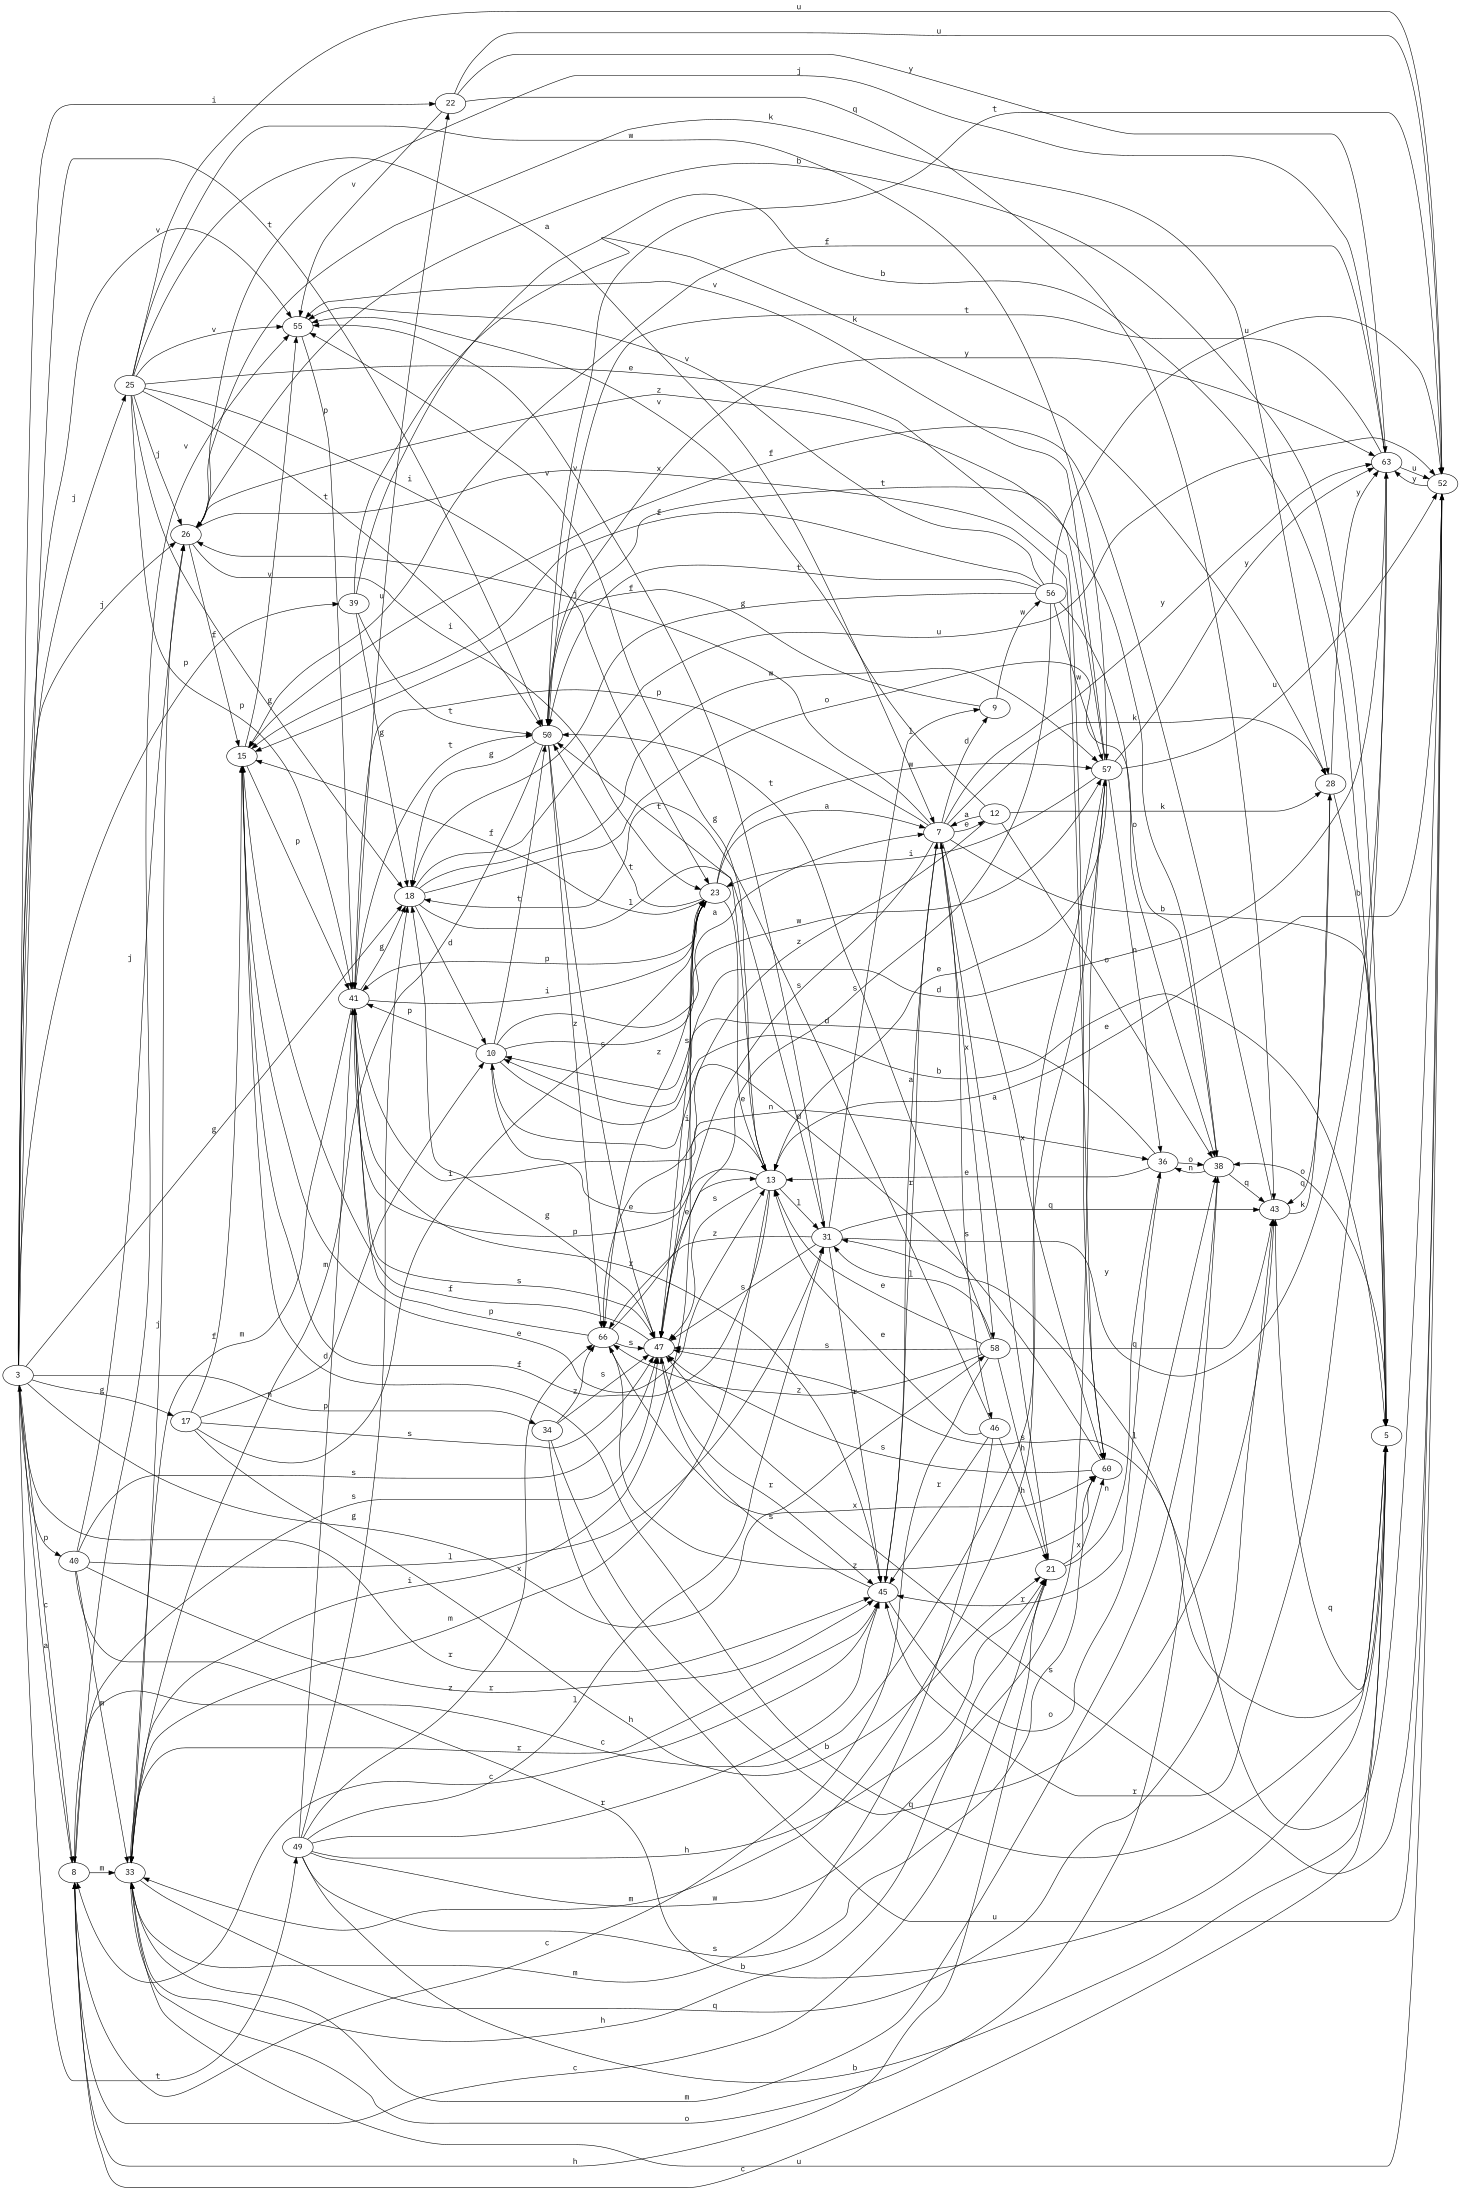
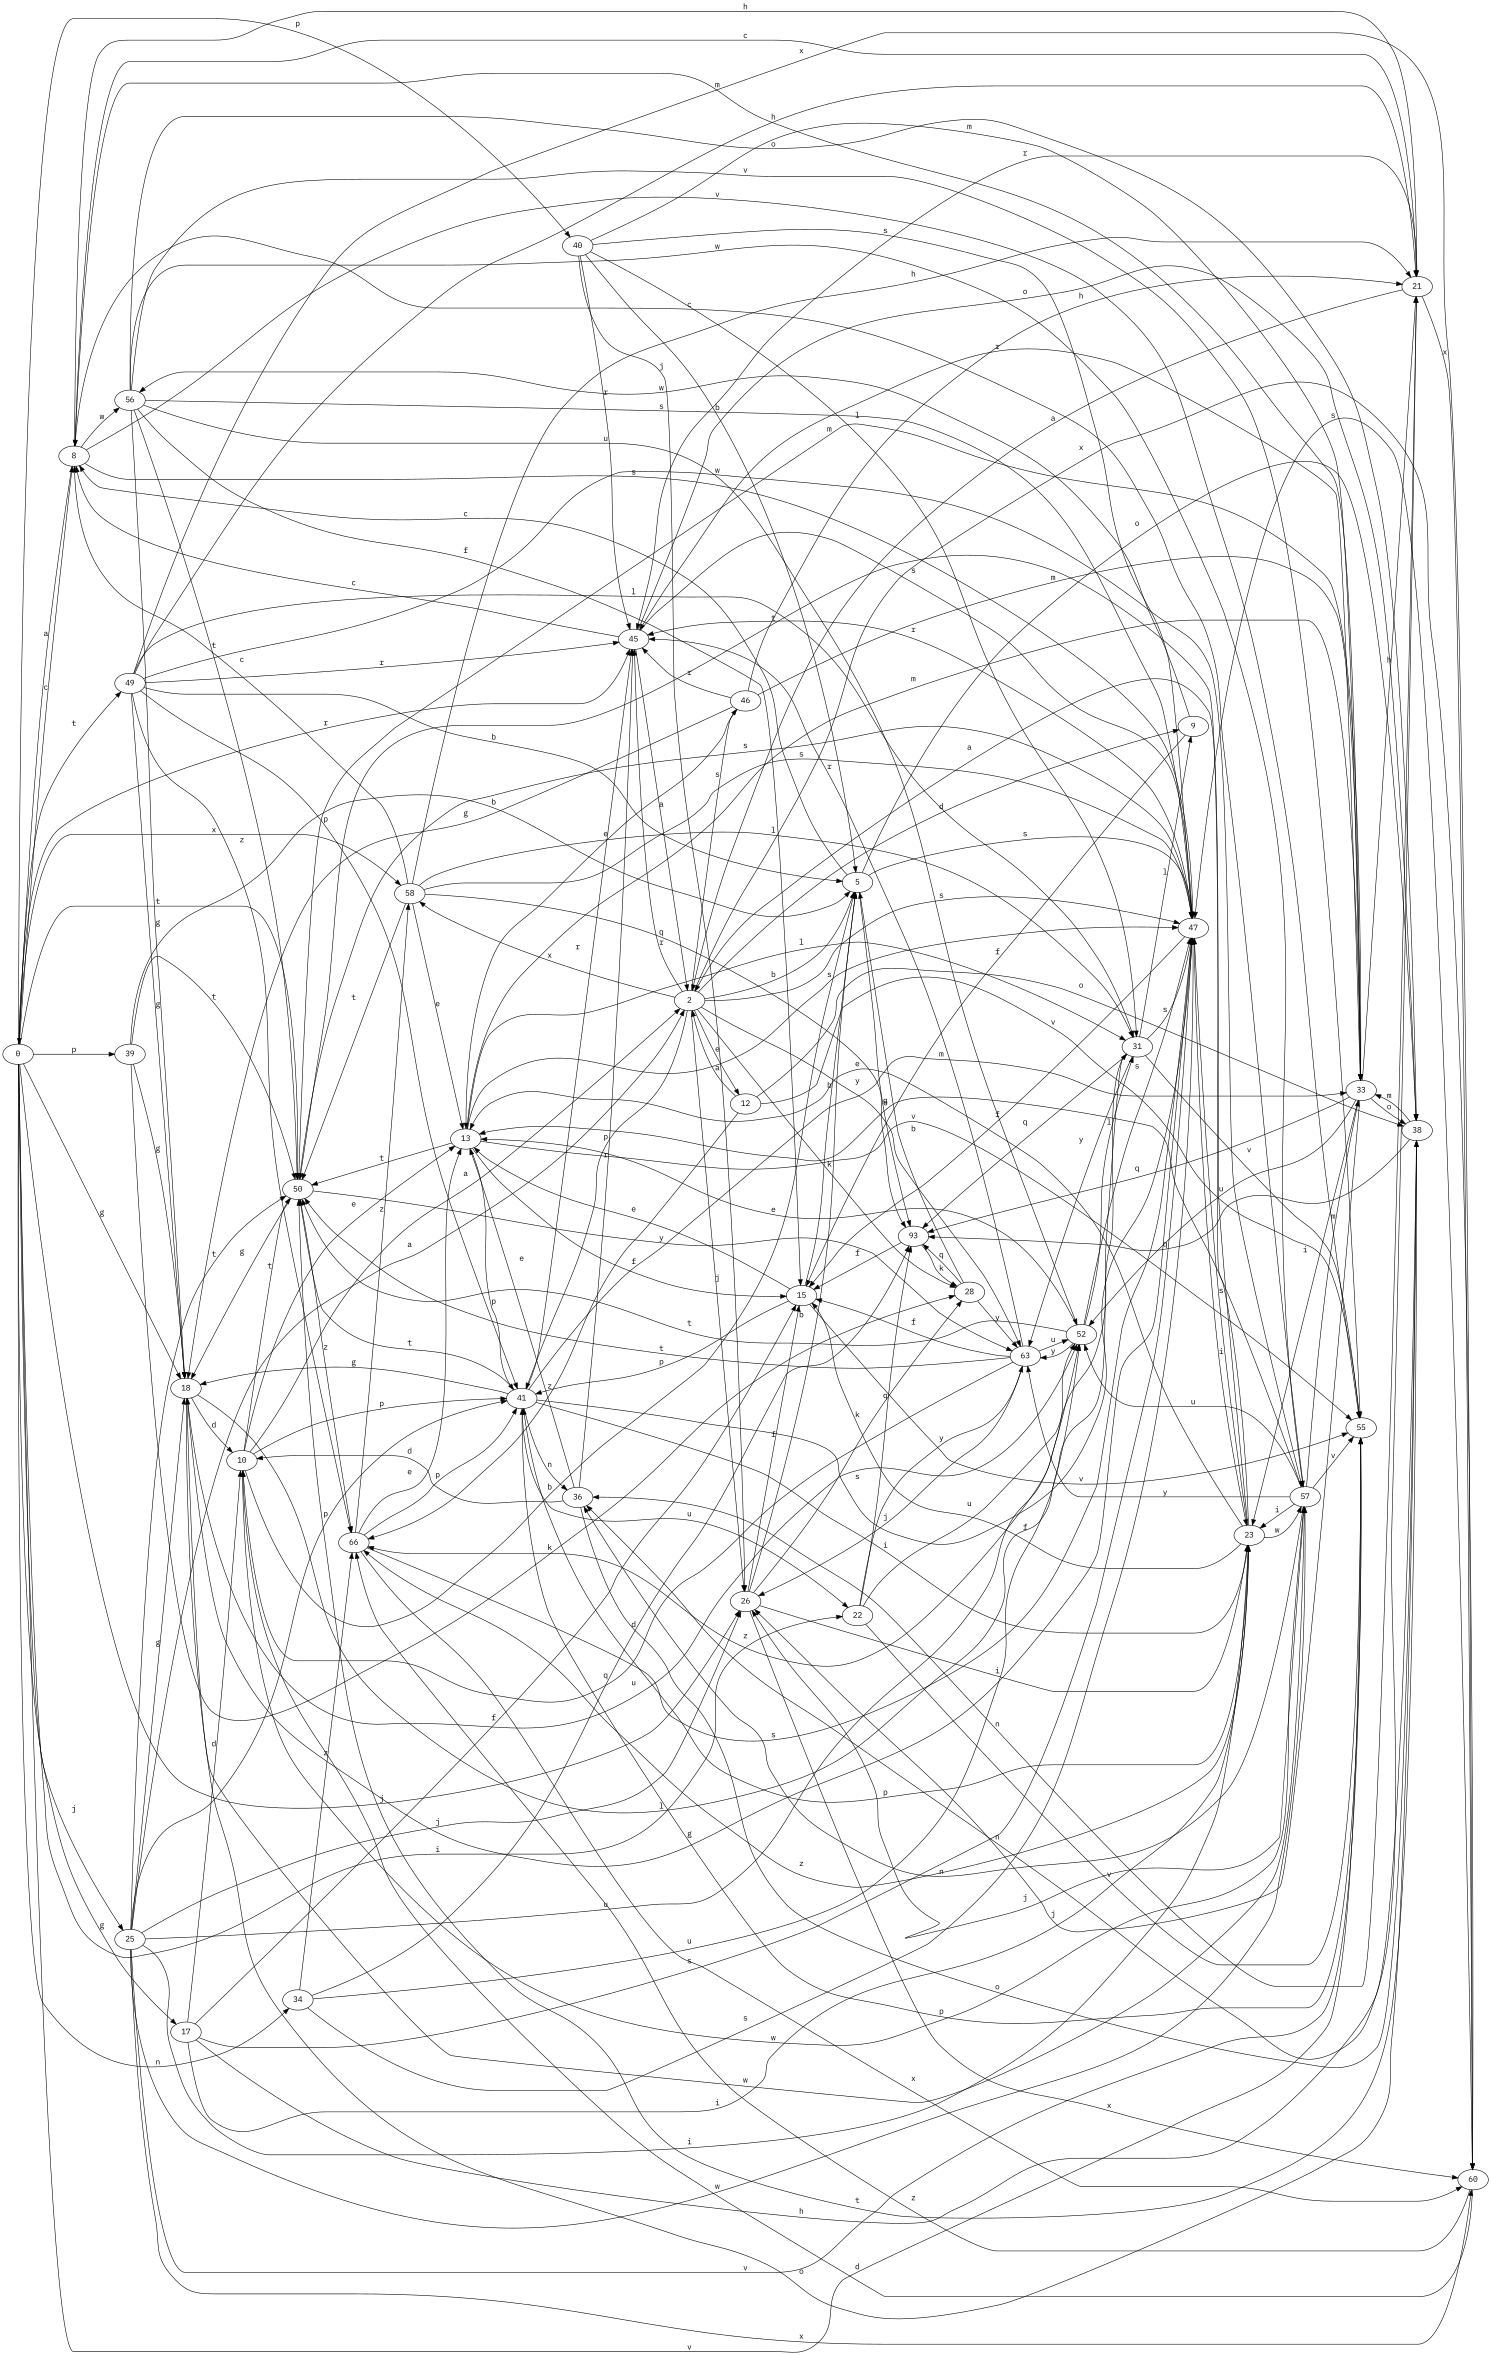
(631, 368) -> (802, 2337)
(659, 390) -> (1025, 1898)
none -> (97, 428)
(1165, 811) -> none
(939, 833) -> (690, 1001)
(1275, 1210) -> (913, 1236)
(18, 1375) -> (18, 1054)
(799, 1395) -> (384, 1221)
(855, 1412) -> (980, 181)
(715, 1949) -> (802, 51)
